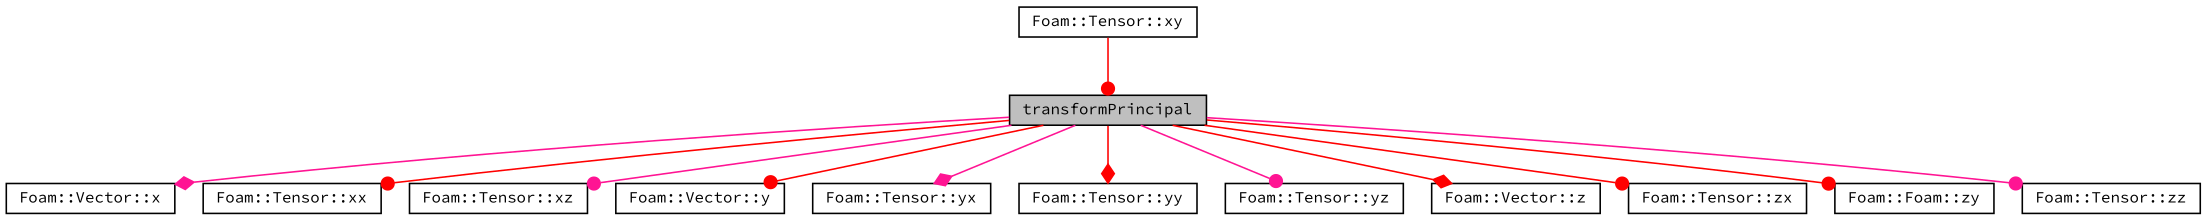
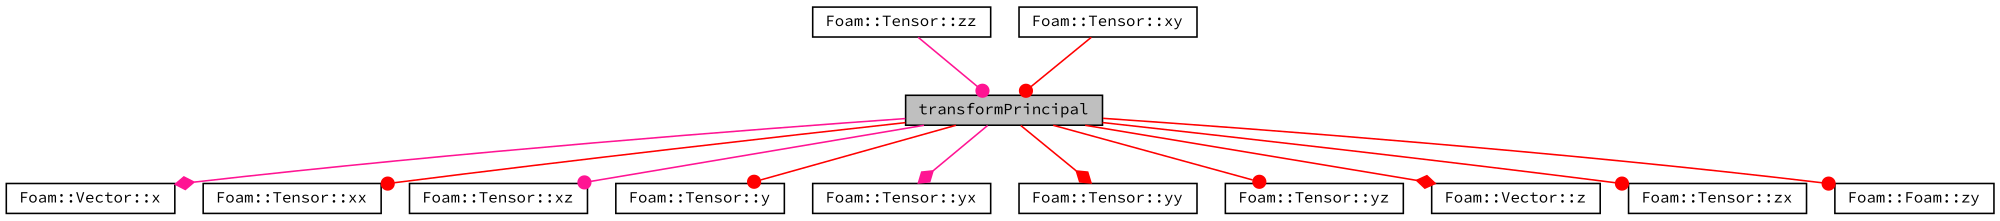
(1608, 146) -> (948, 62)
(1205, 152) -> (1153, 153)
(700, 198) -> (700, 198)
